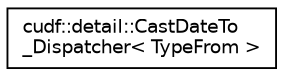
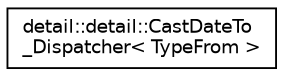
(142, 38) -> (142, 38)
